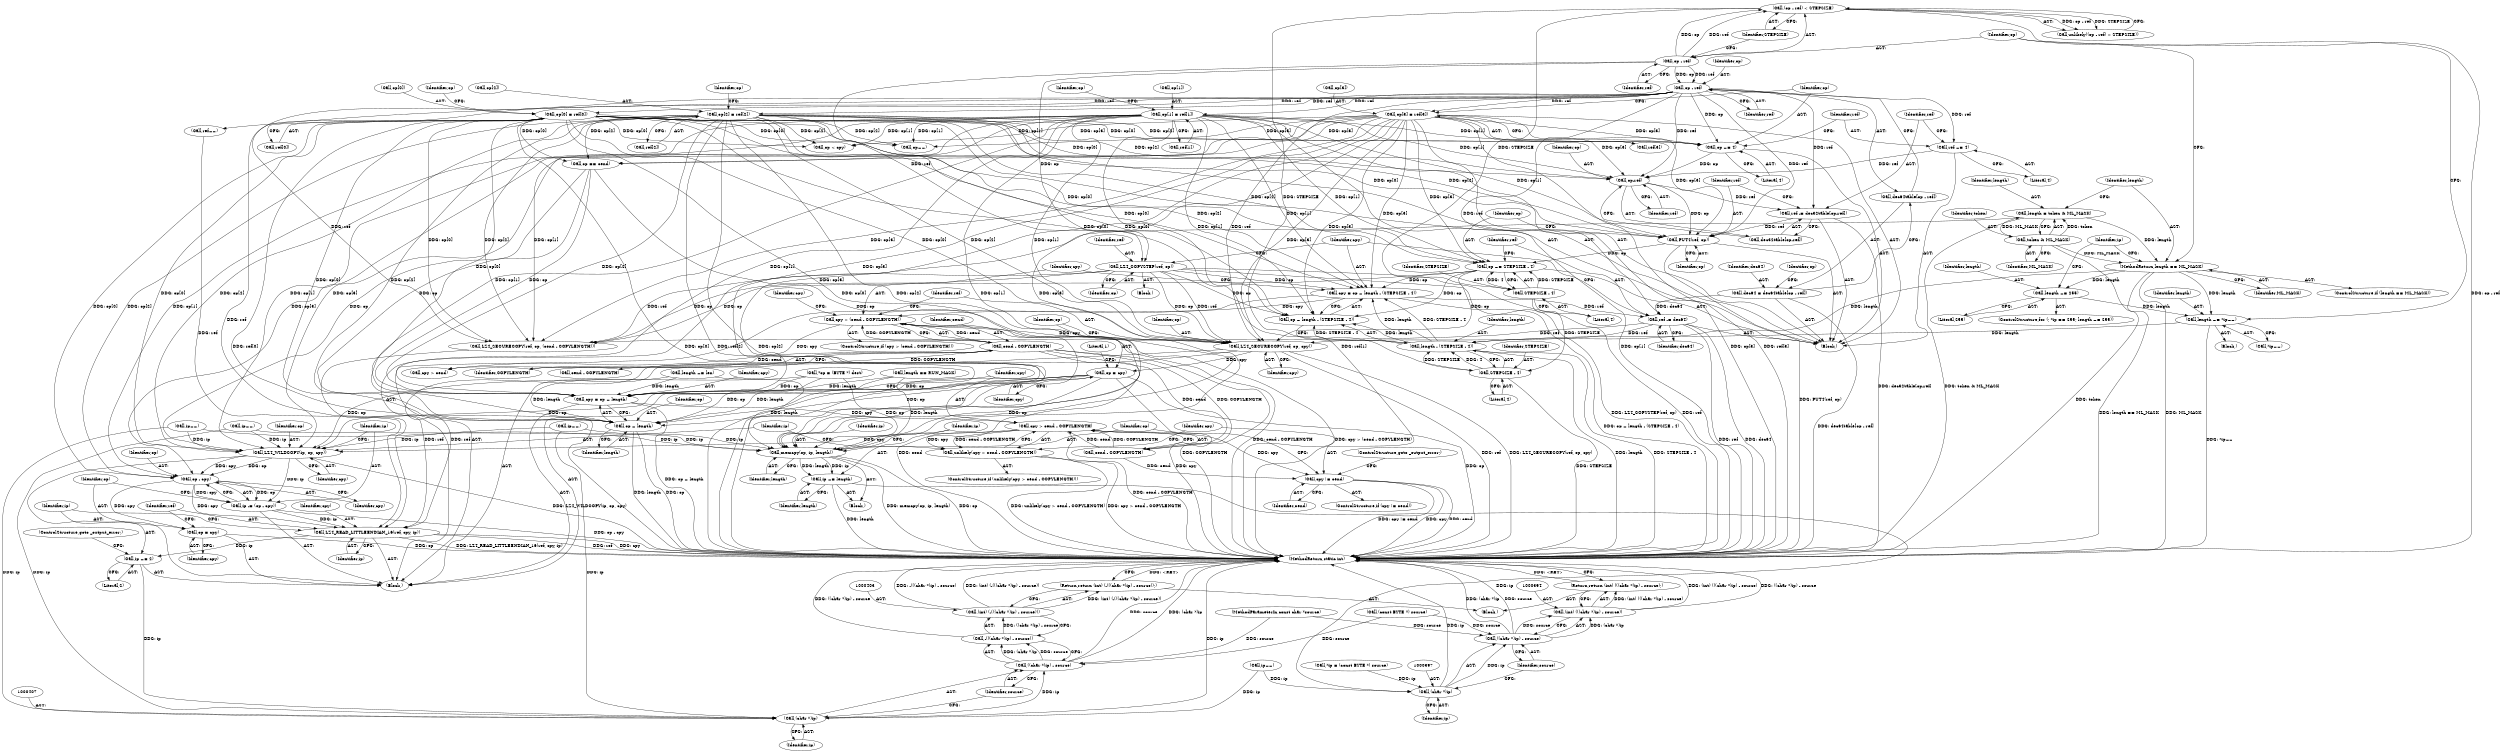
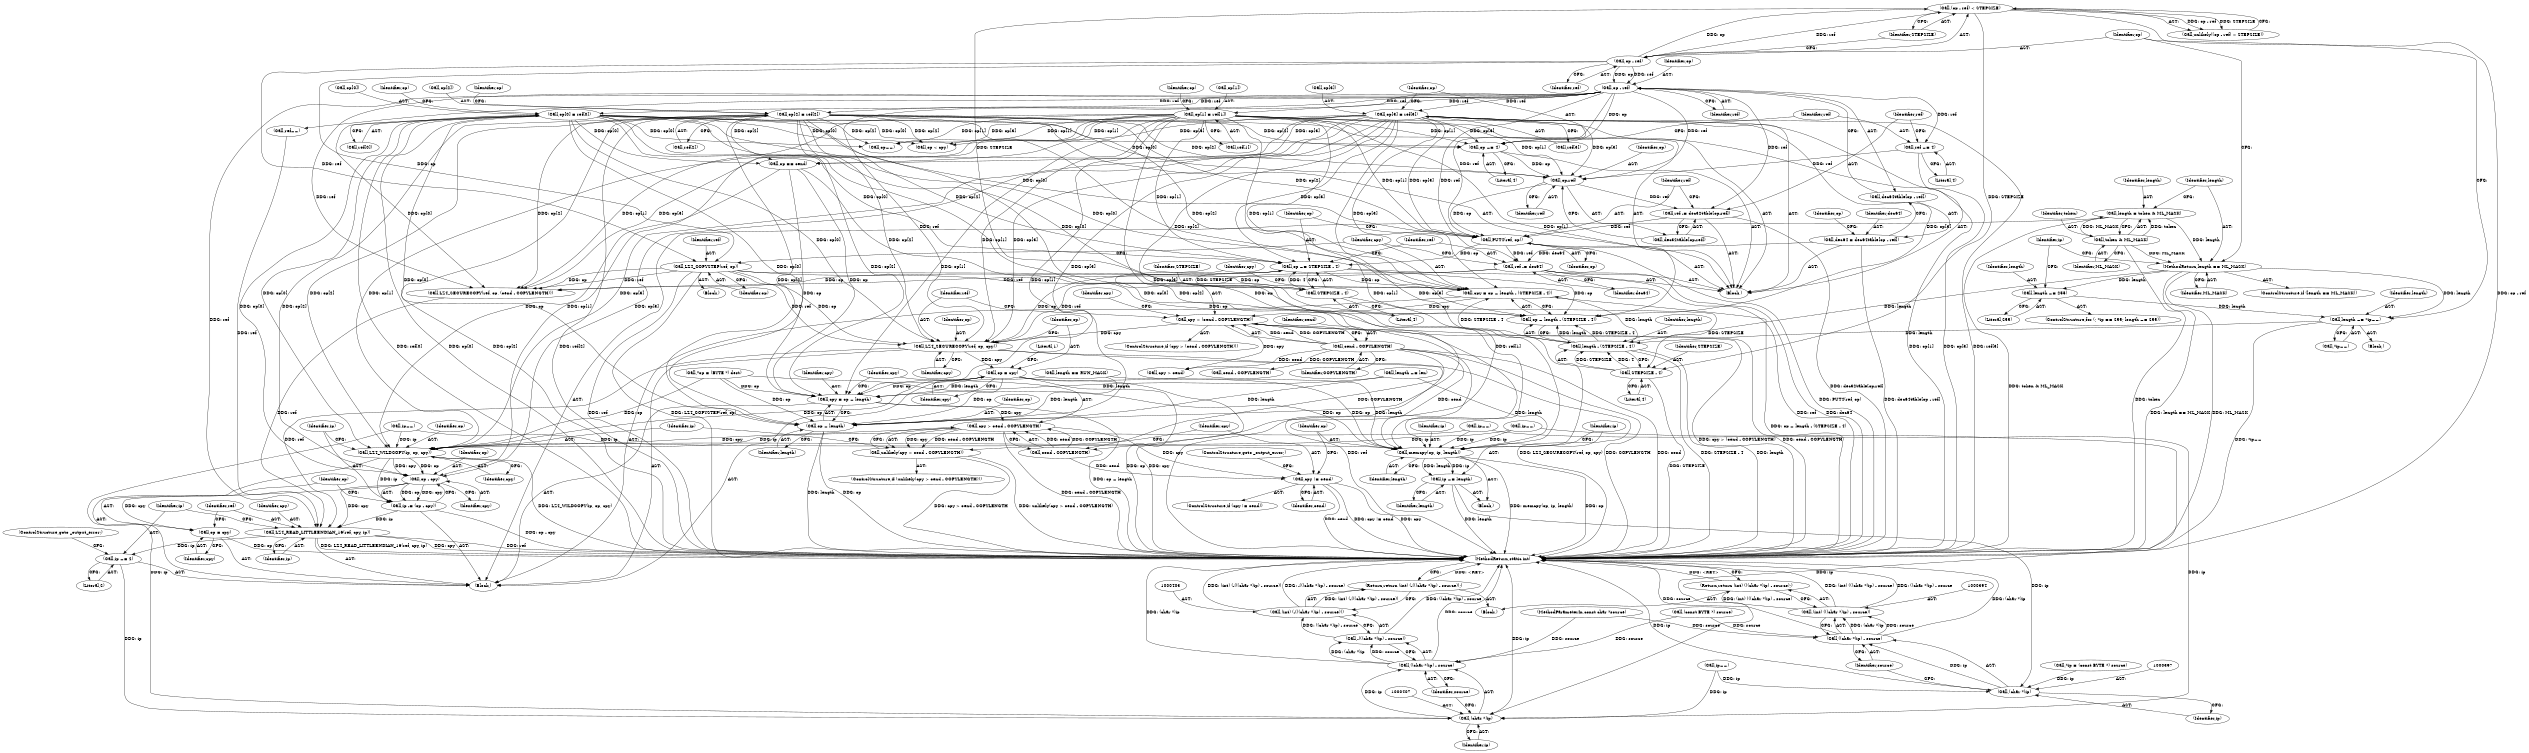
(1528, 300) -> (1511, 252)
